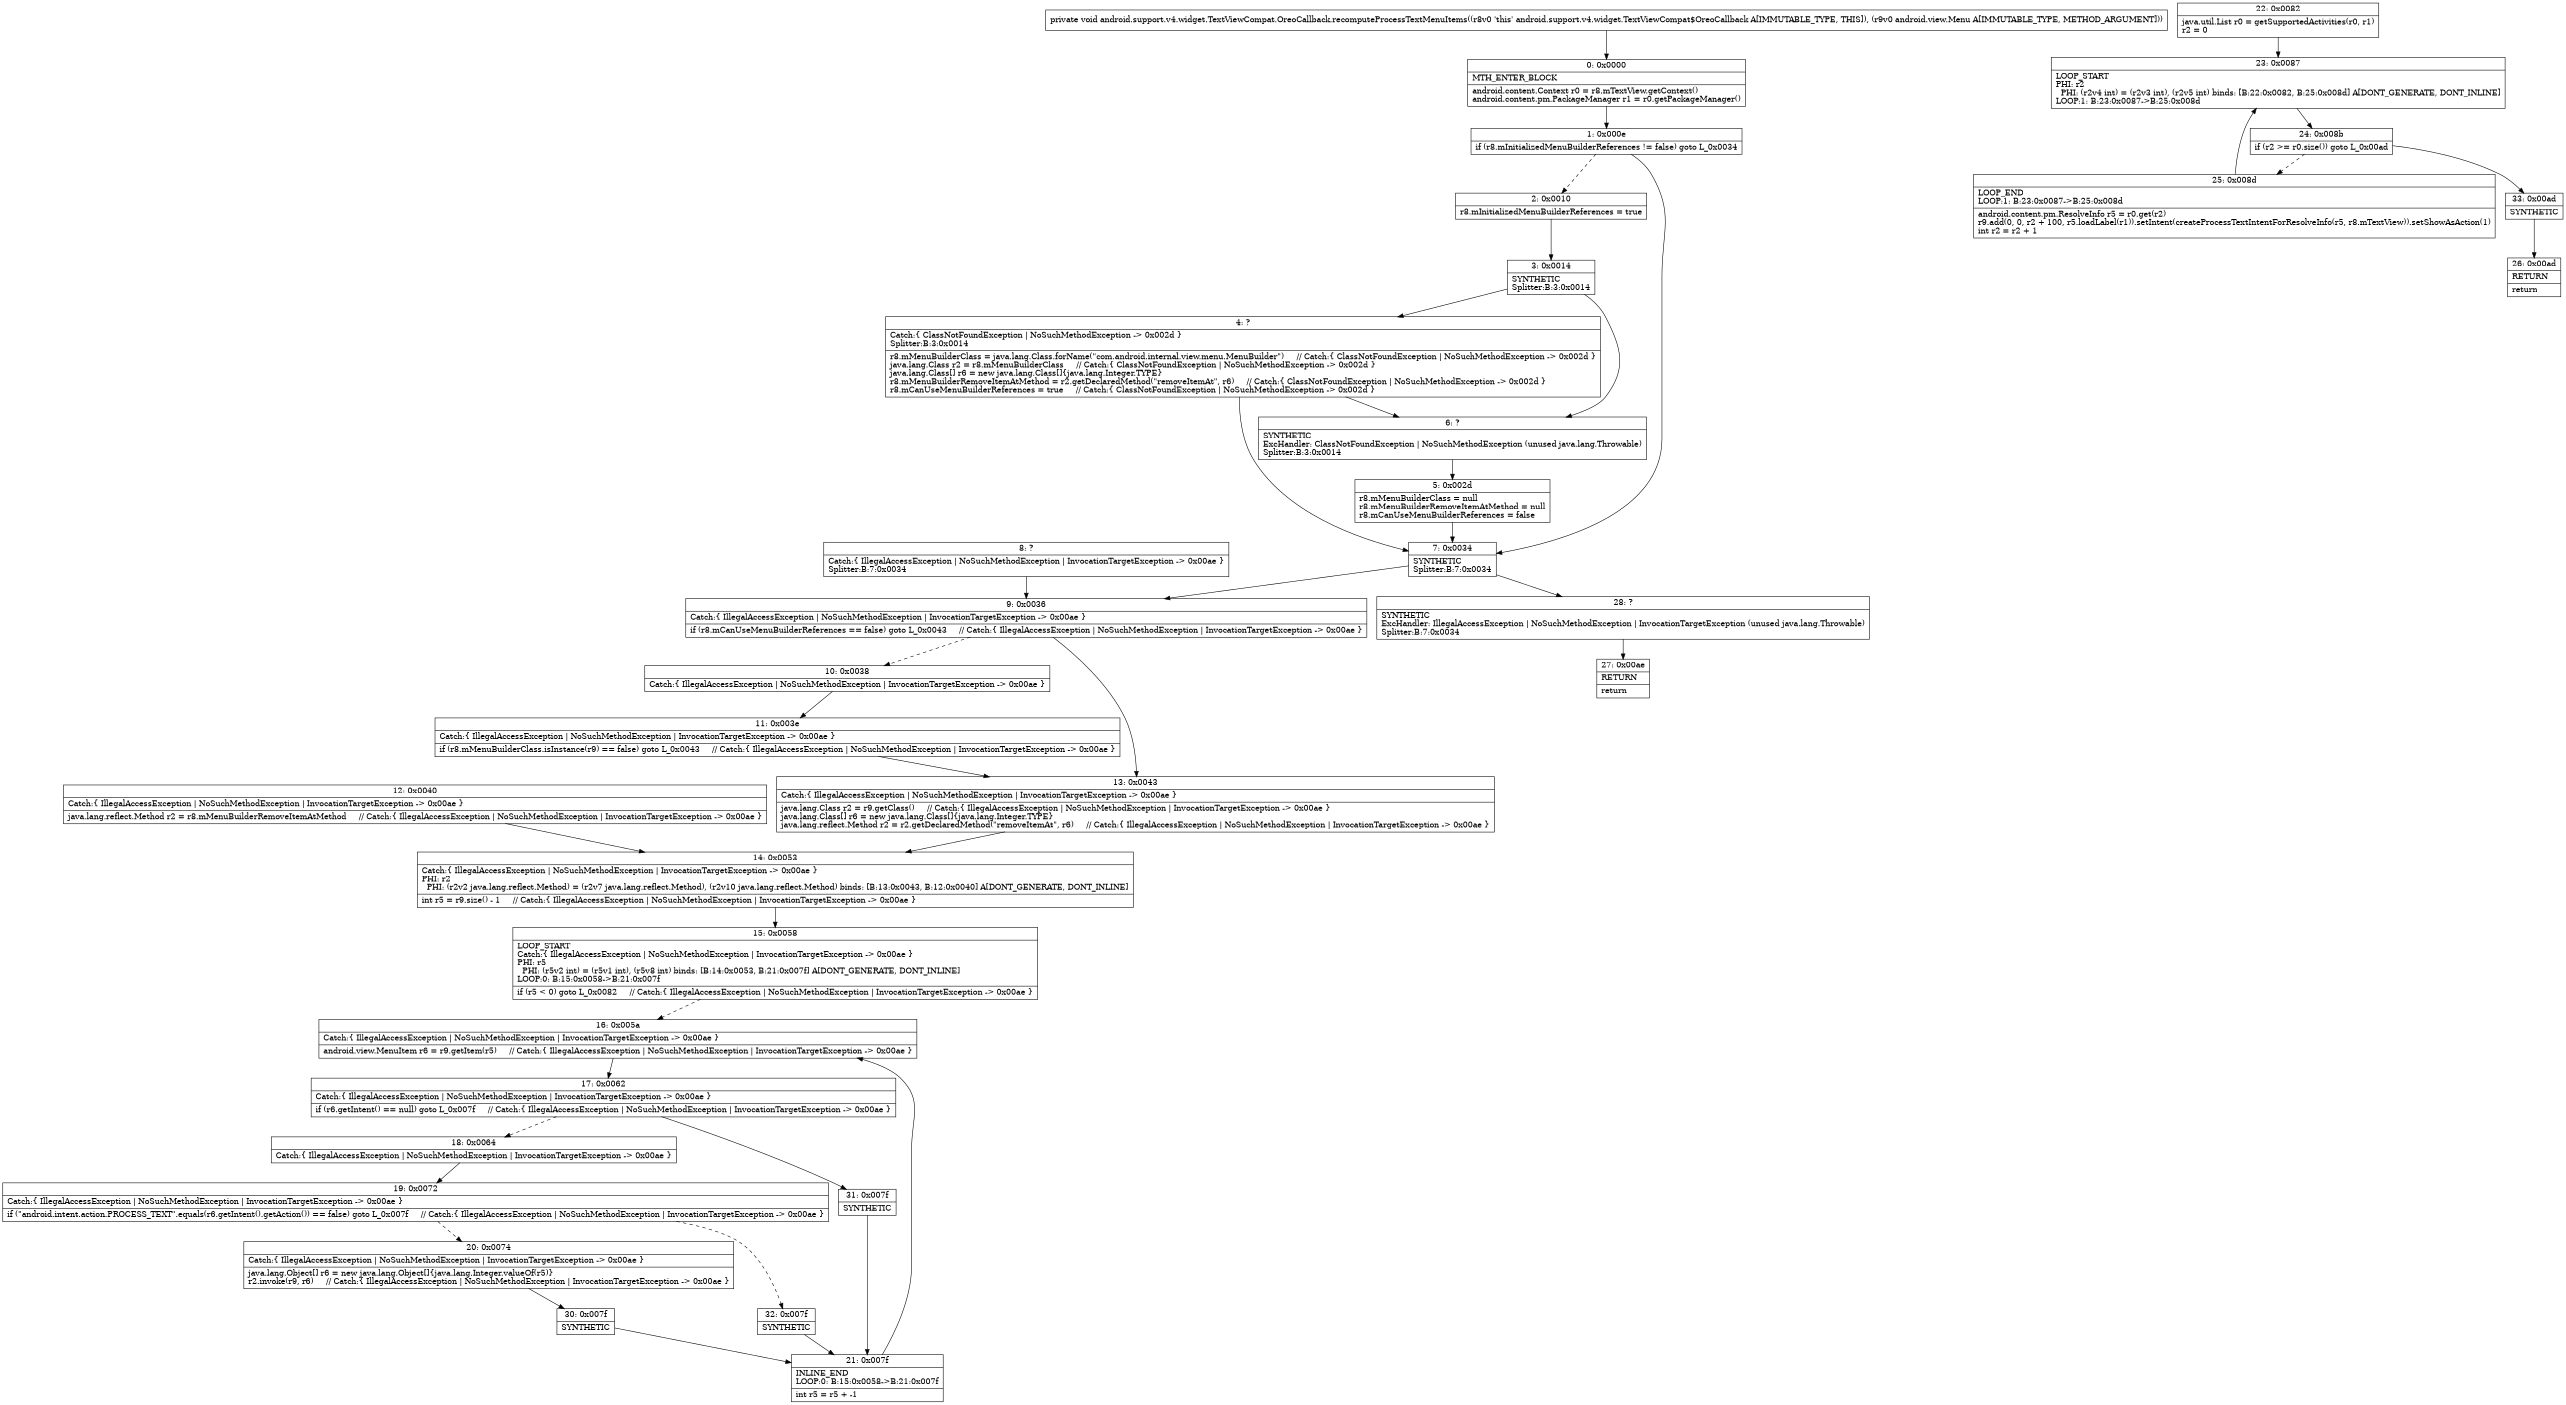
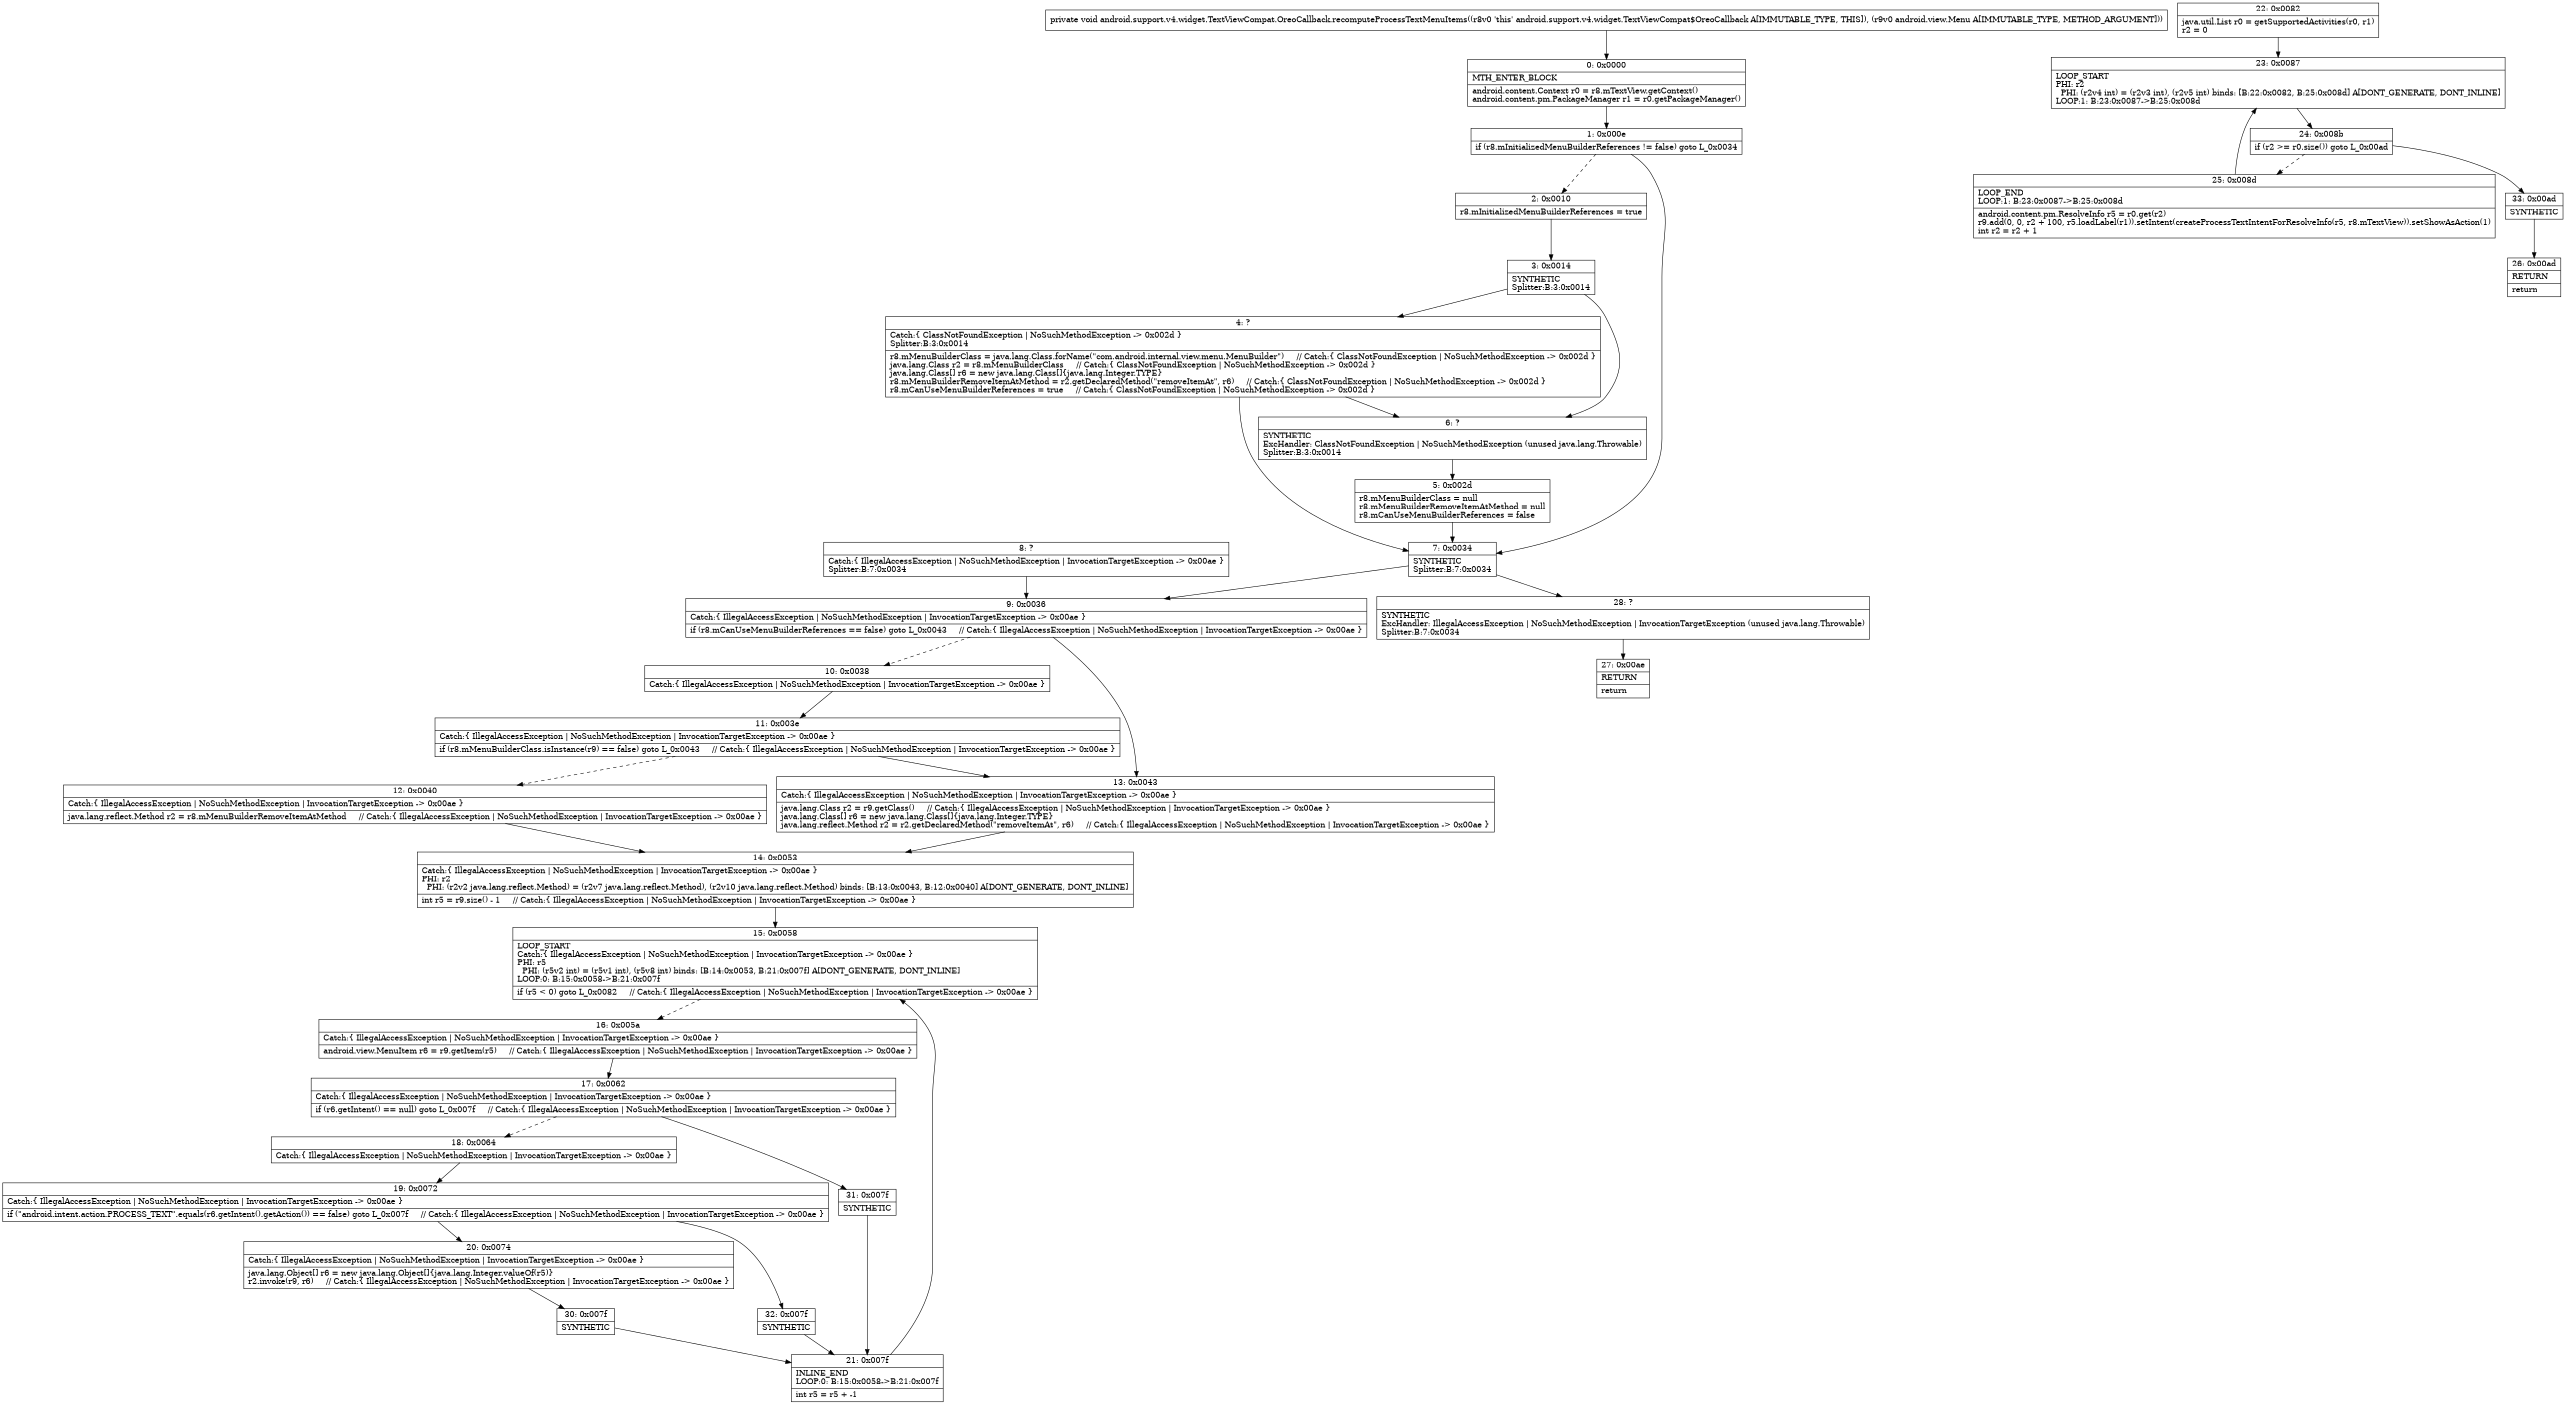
none -> (599, 770)
(912, 1196) -> (933, 1179)
(448, 1230) -> (448, 1230)
(743, 1245) -> (743, 1245)
